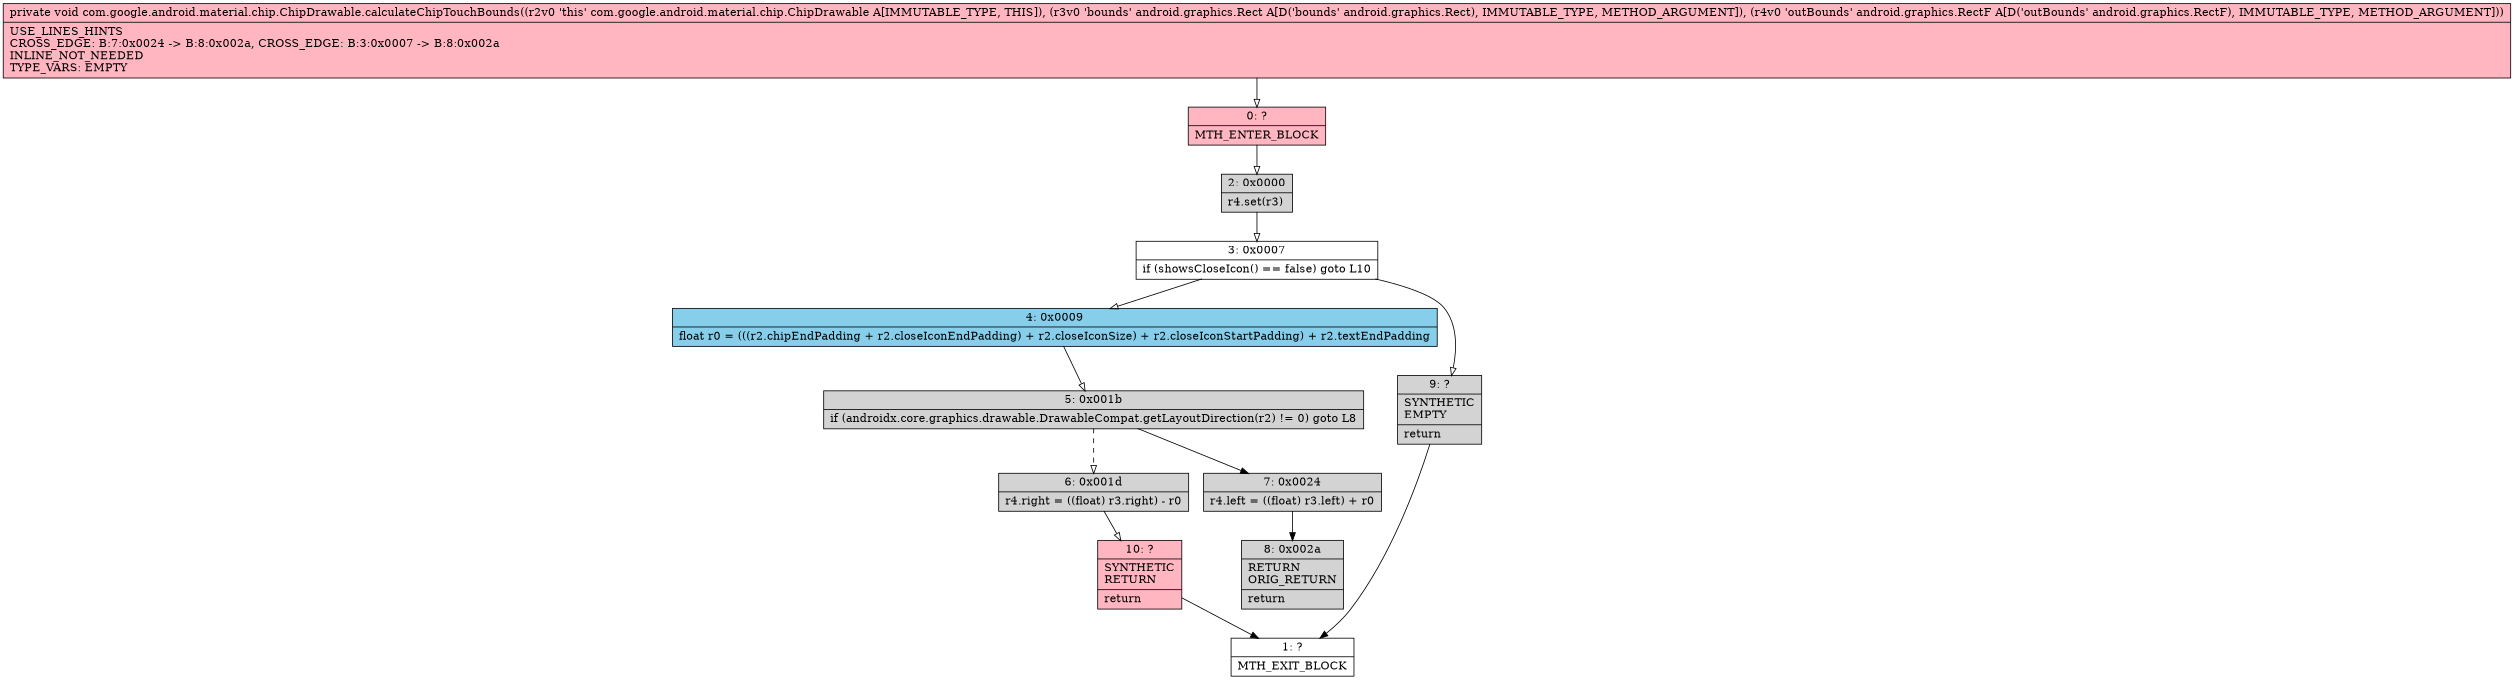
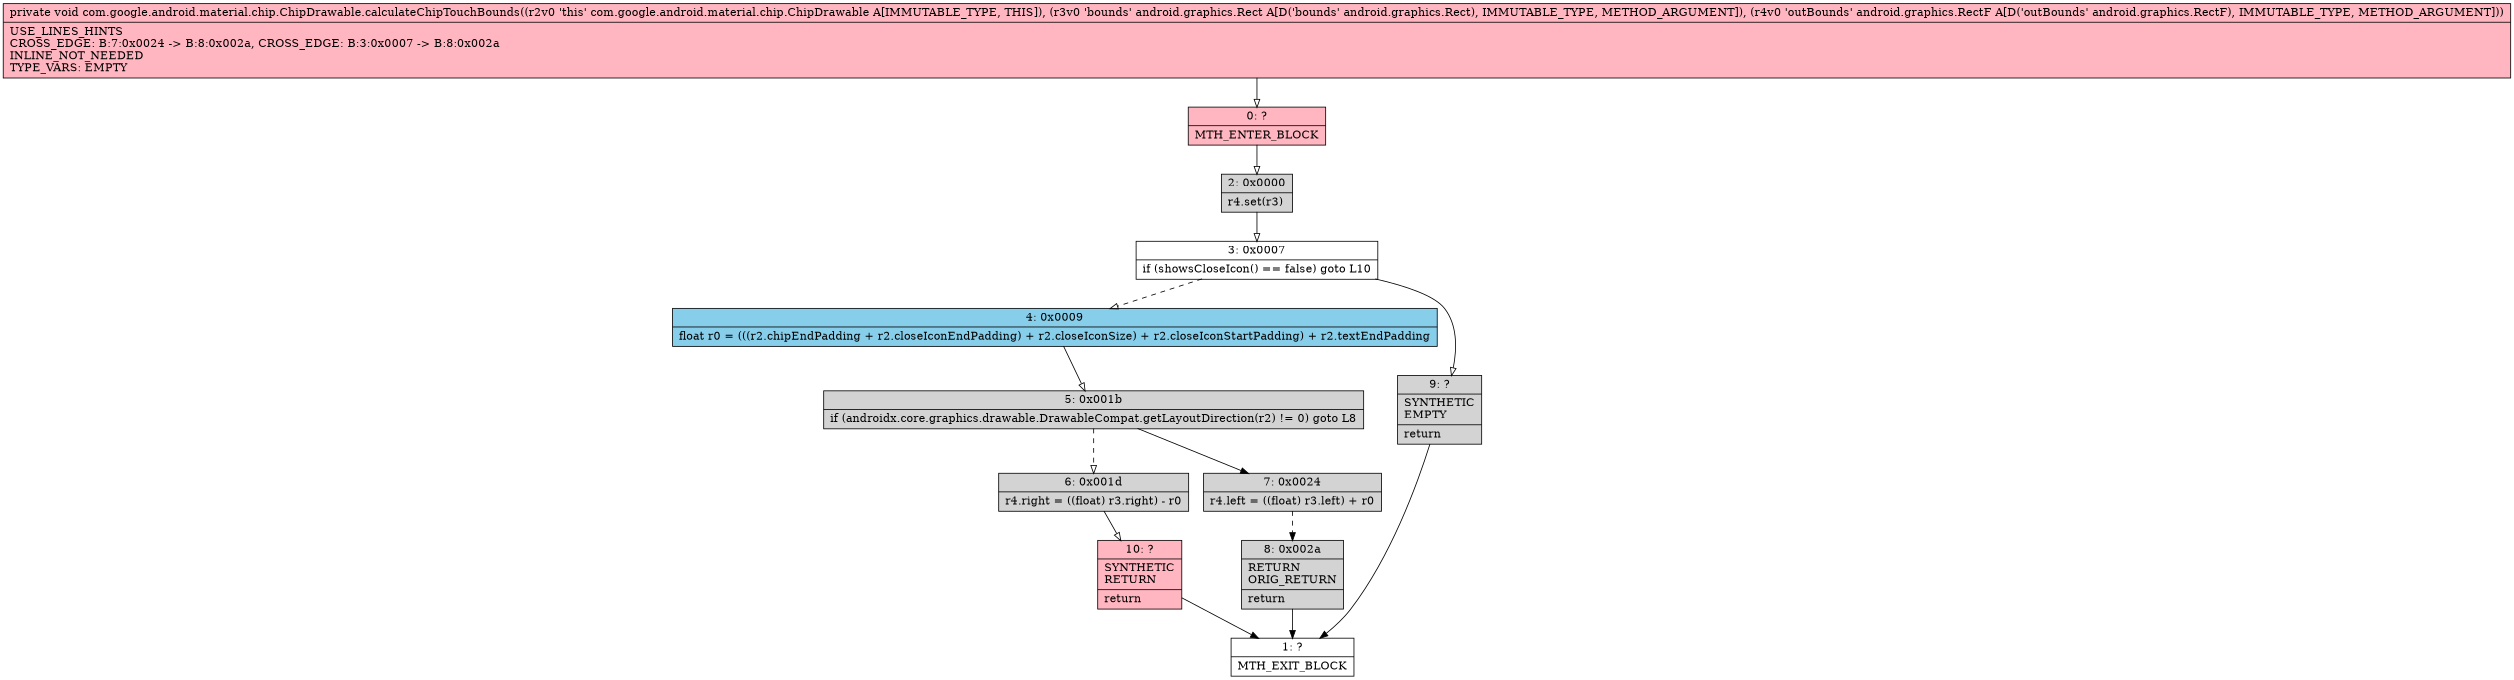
(1160, 293) -> (1160, 293)
(1293, 522) -> (1293, 522)
none -> (1293, 620)
